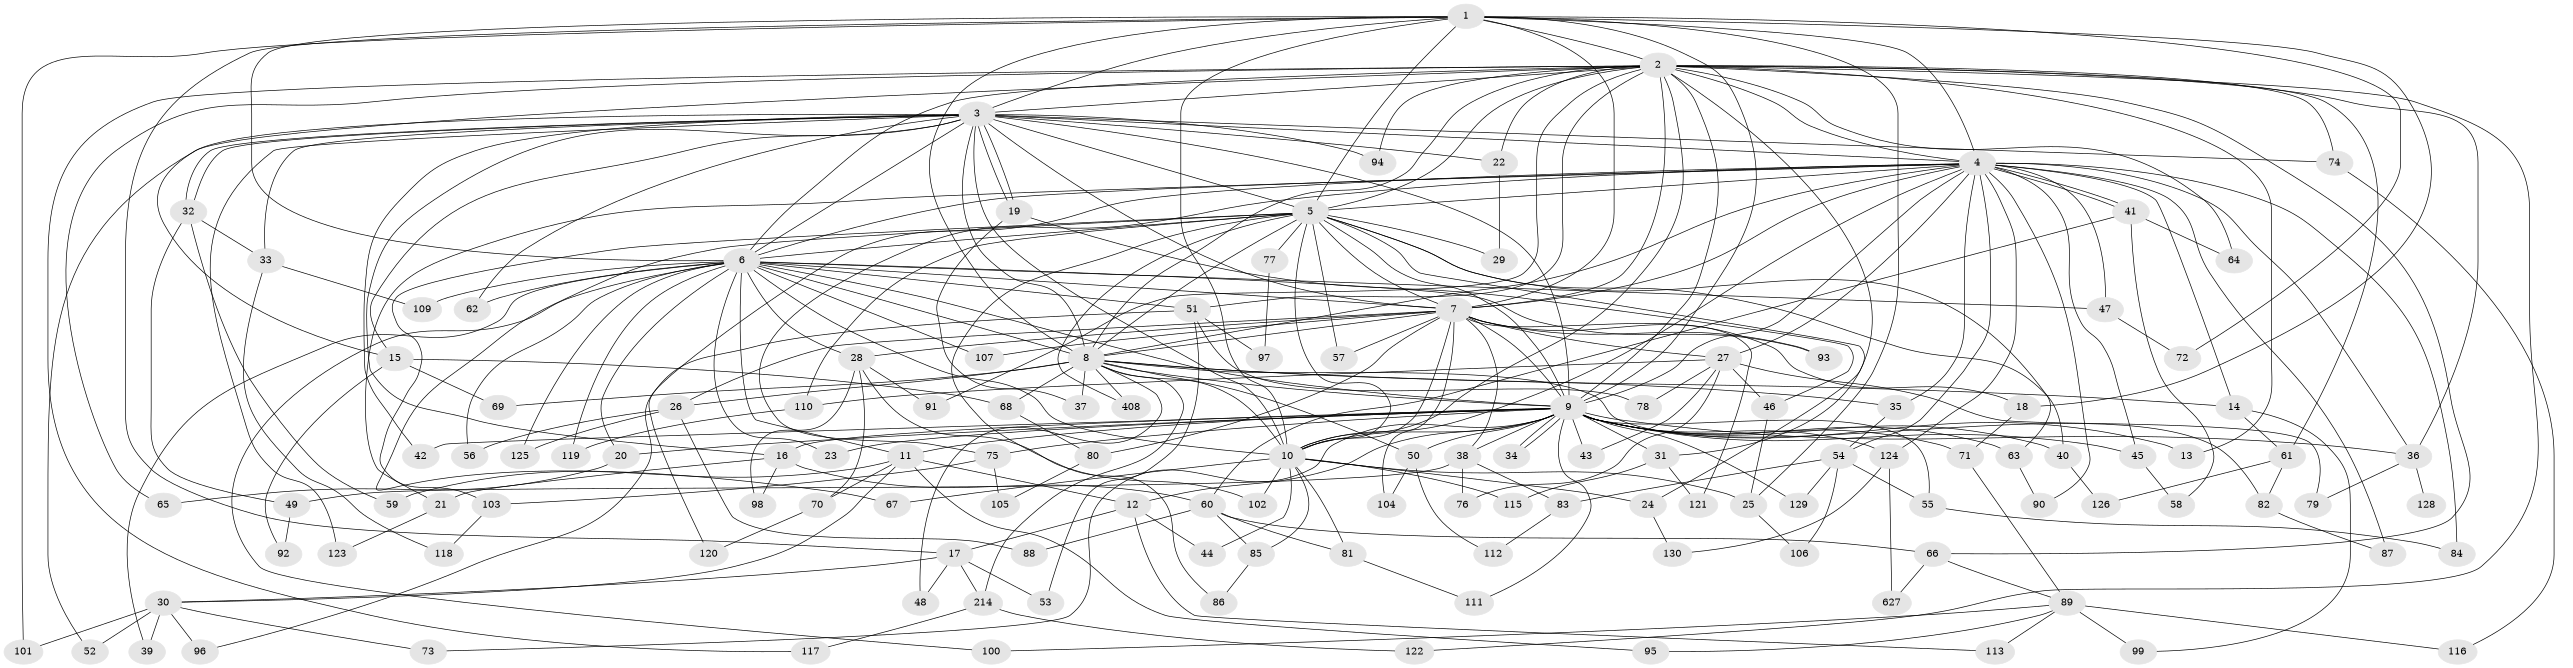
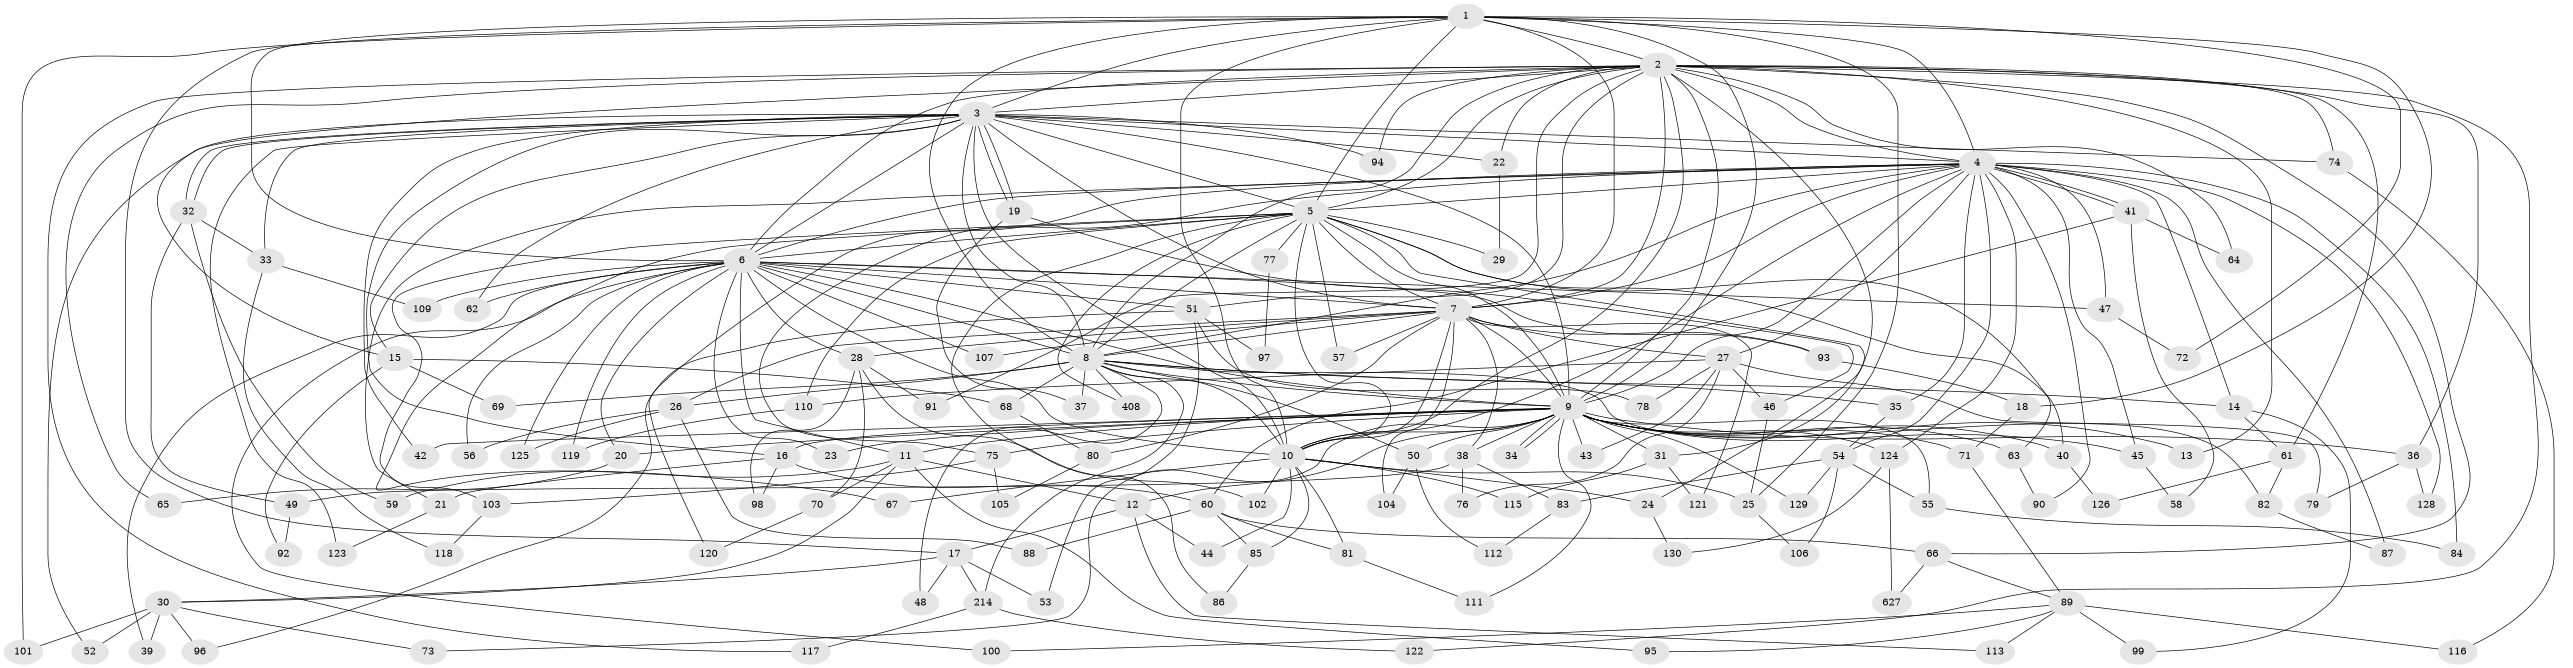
(2245, 234) -> (2294, 235)
(1771, 347) -> (1925, 378)
